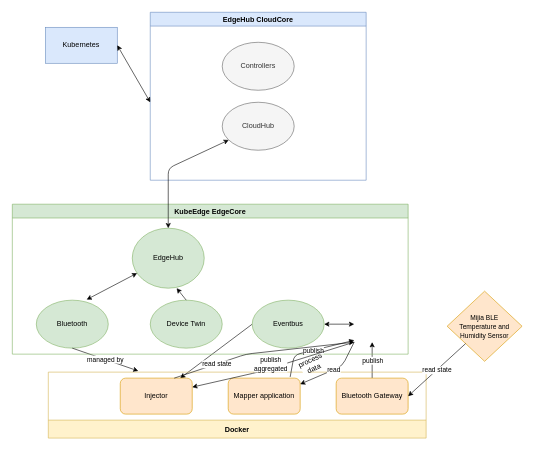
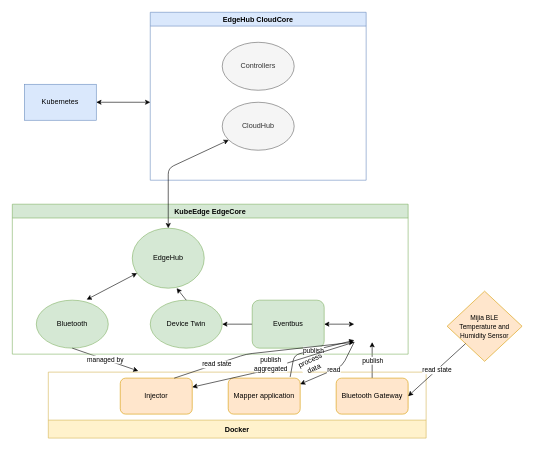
(81, 45) -> (60, 102)
(288, 324) -> (288, 324)
(220, 348) -> (250, 324)
